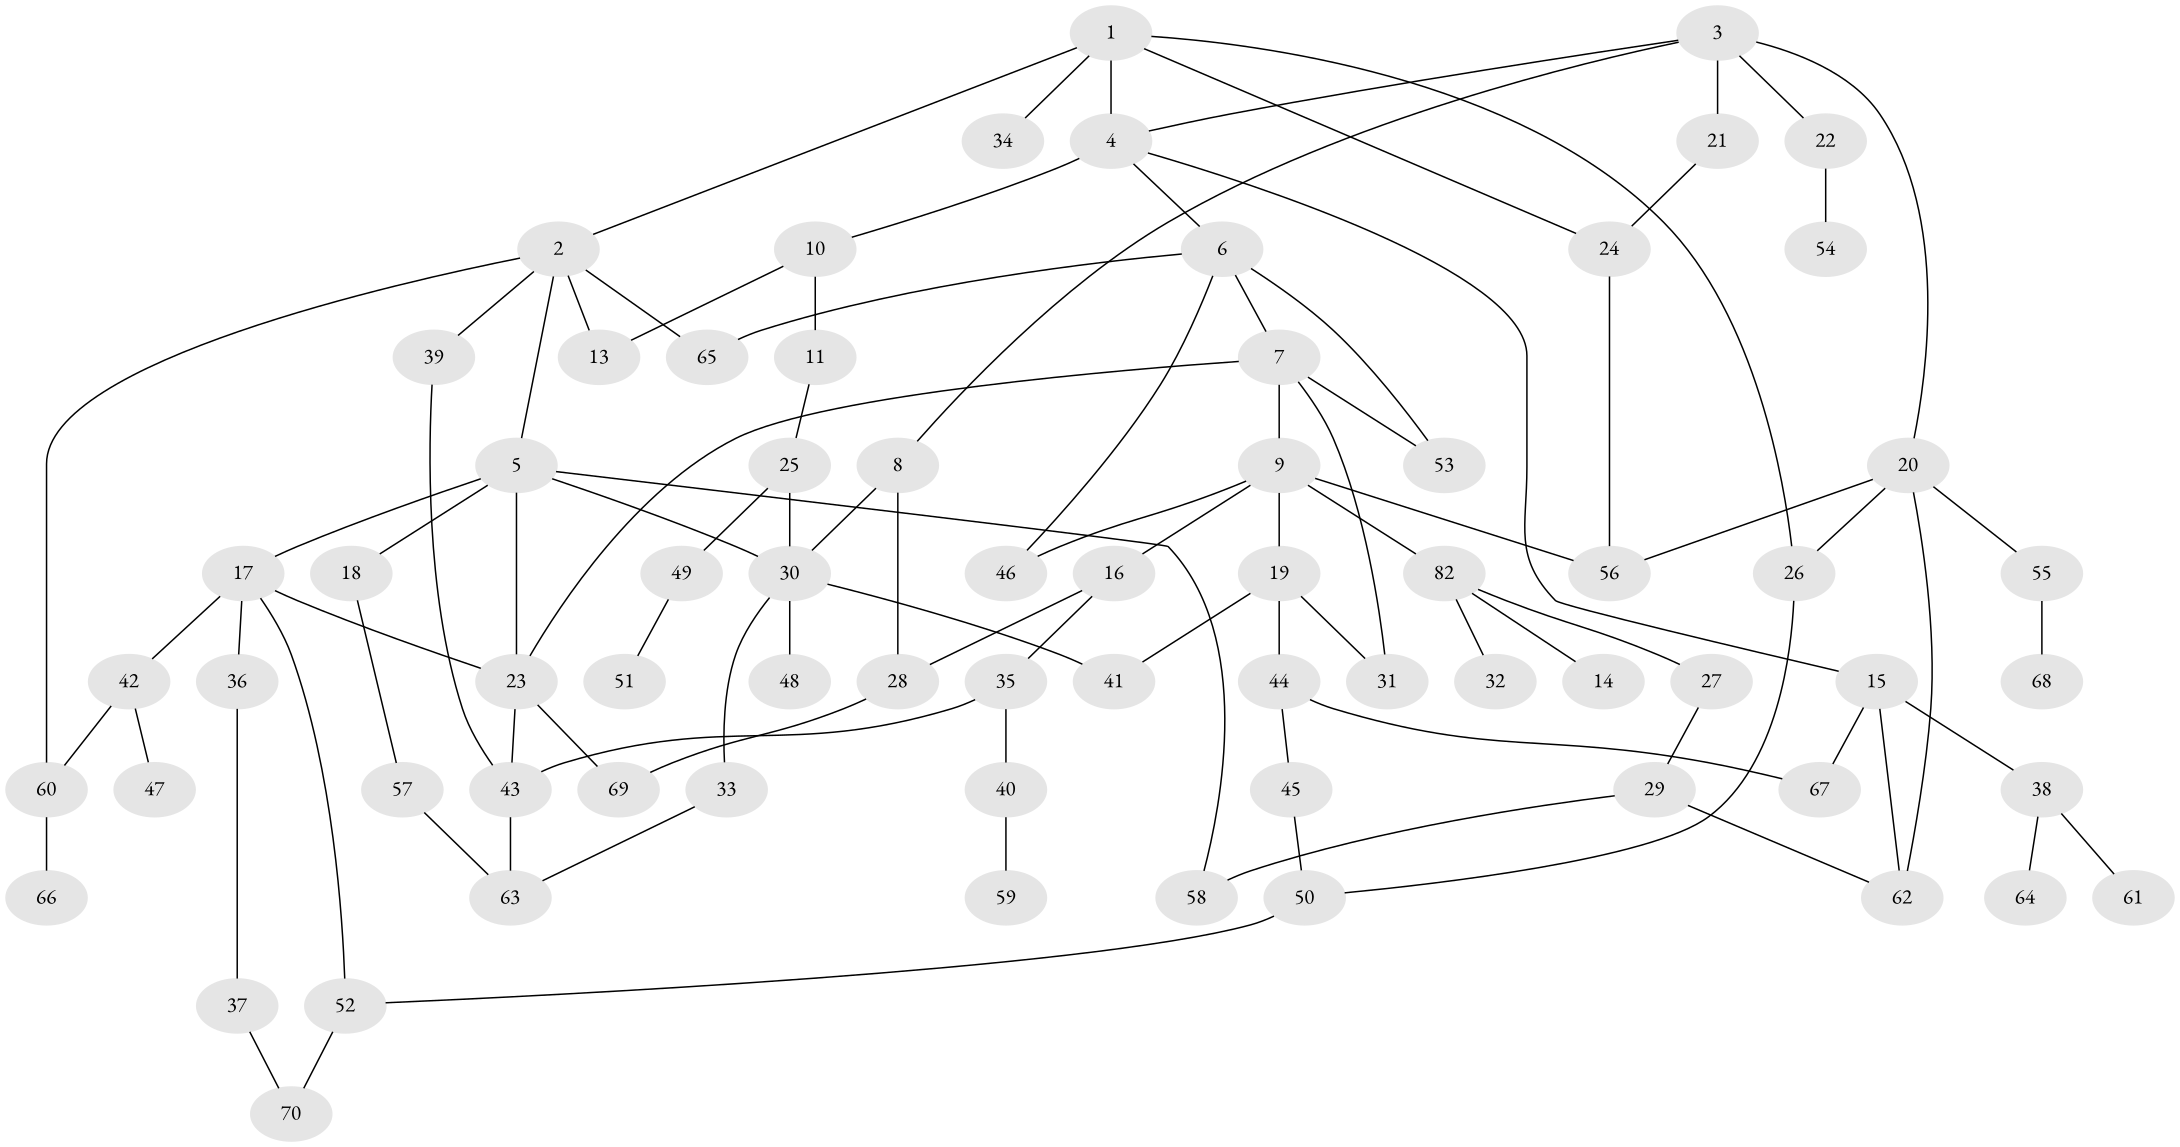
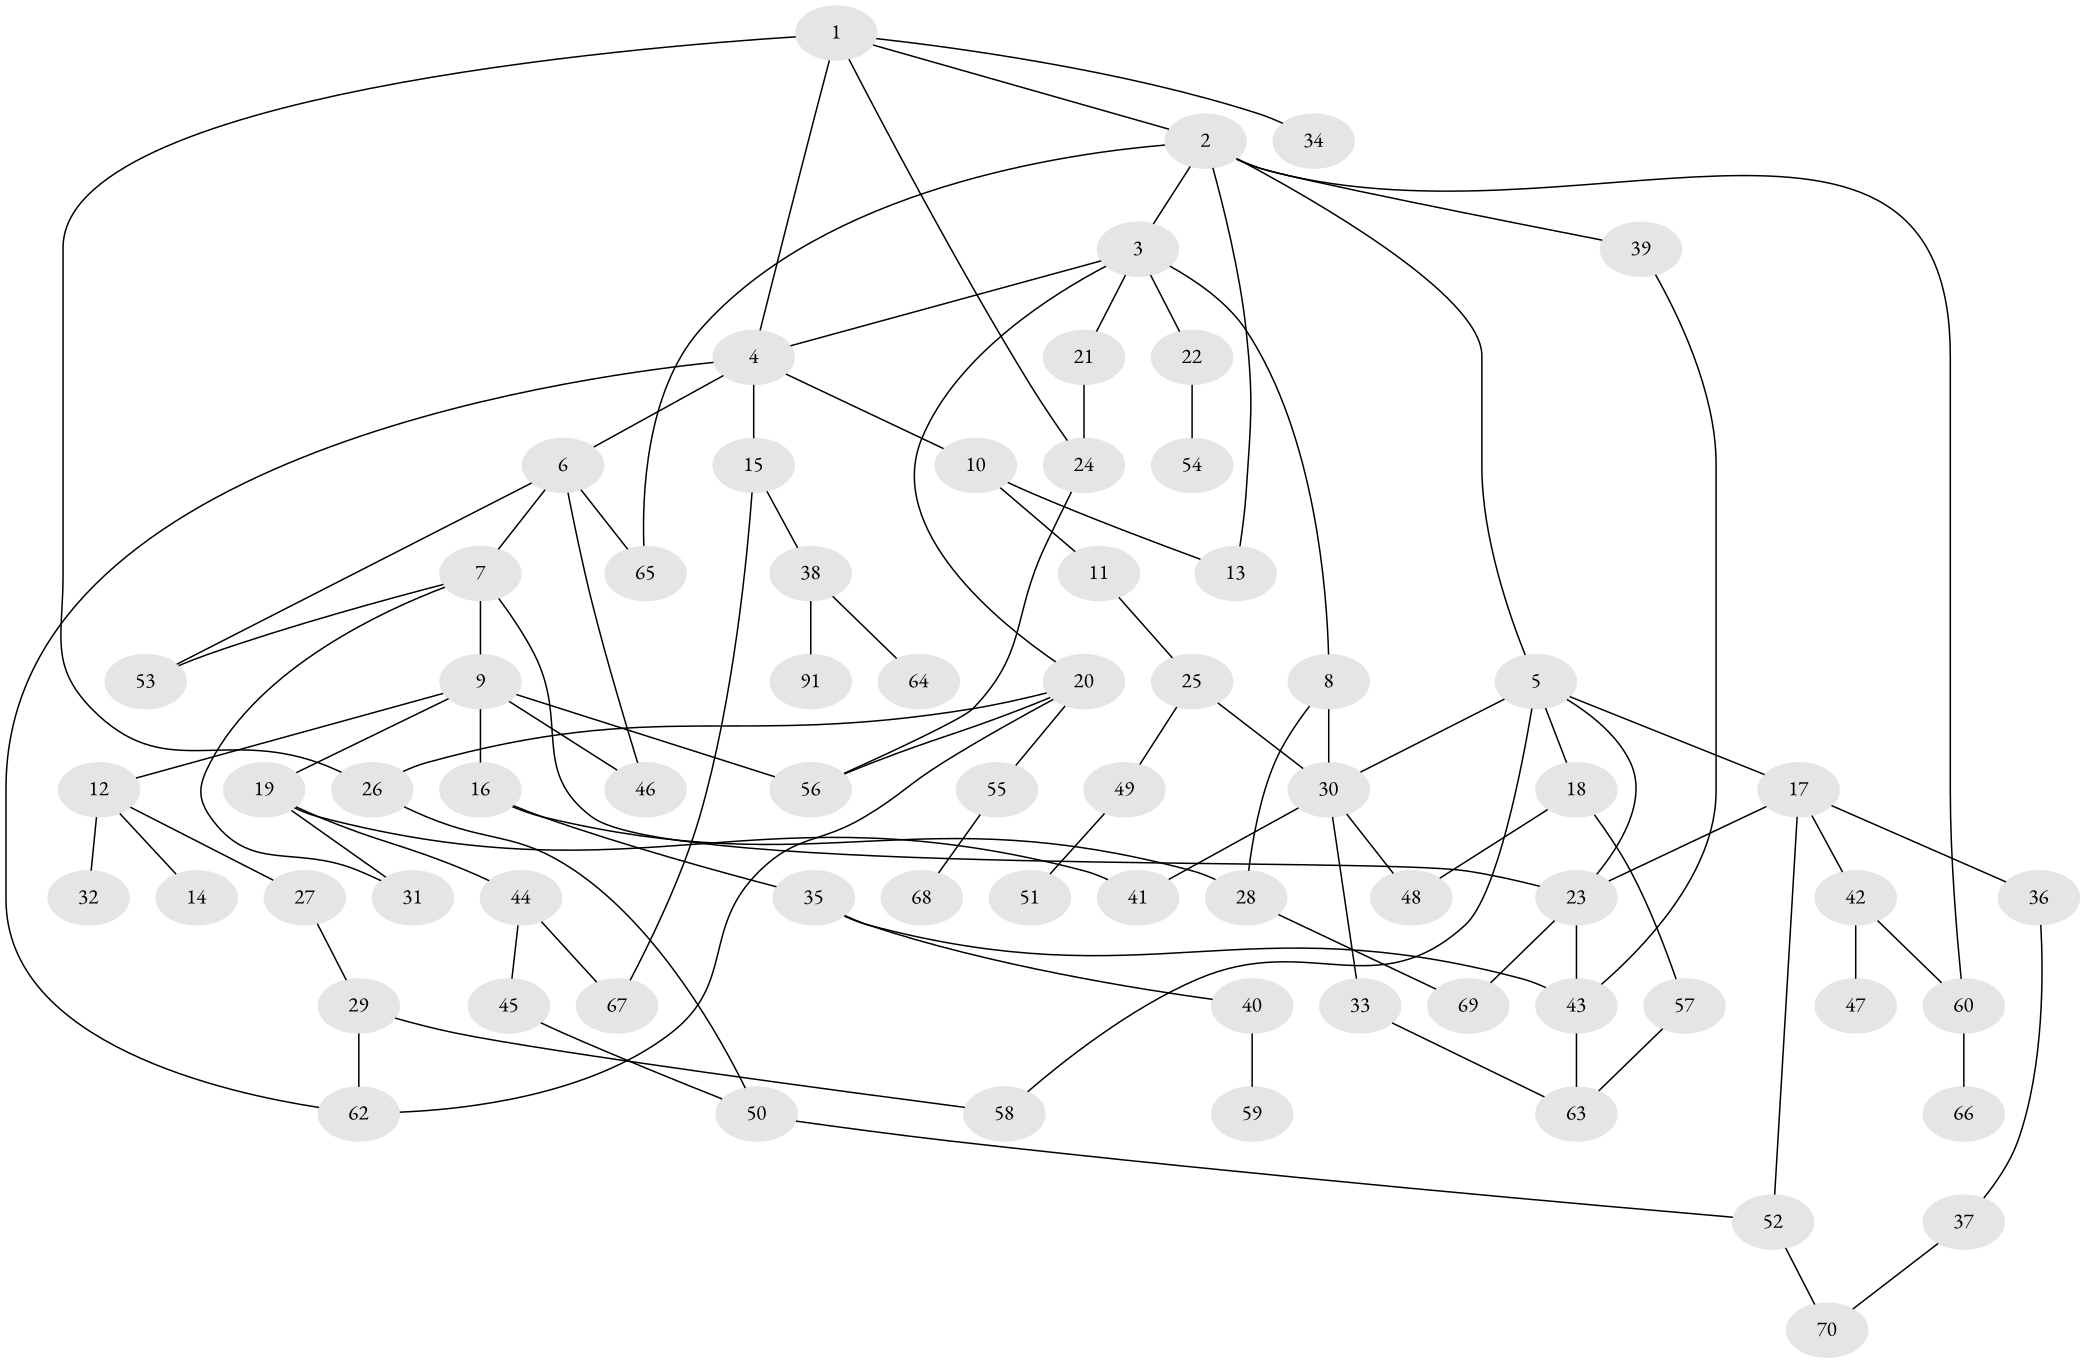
none -> (1172, 195)
(1444, 574) -> (99, 790)
(1890, 790) -> (73, 616)
none -> (1491, 846)
(2133, 898) -> (811, 682)
